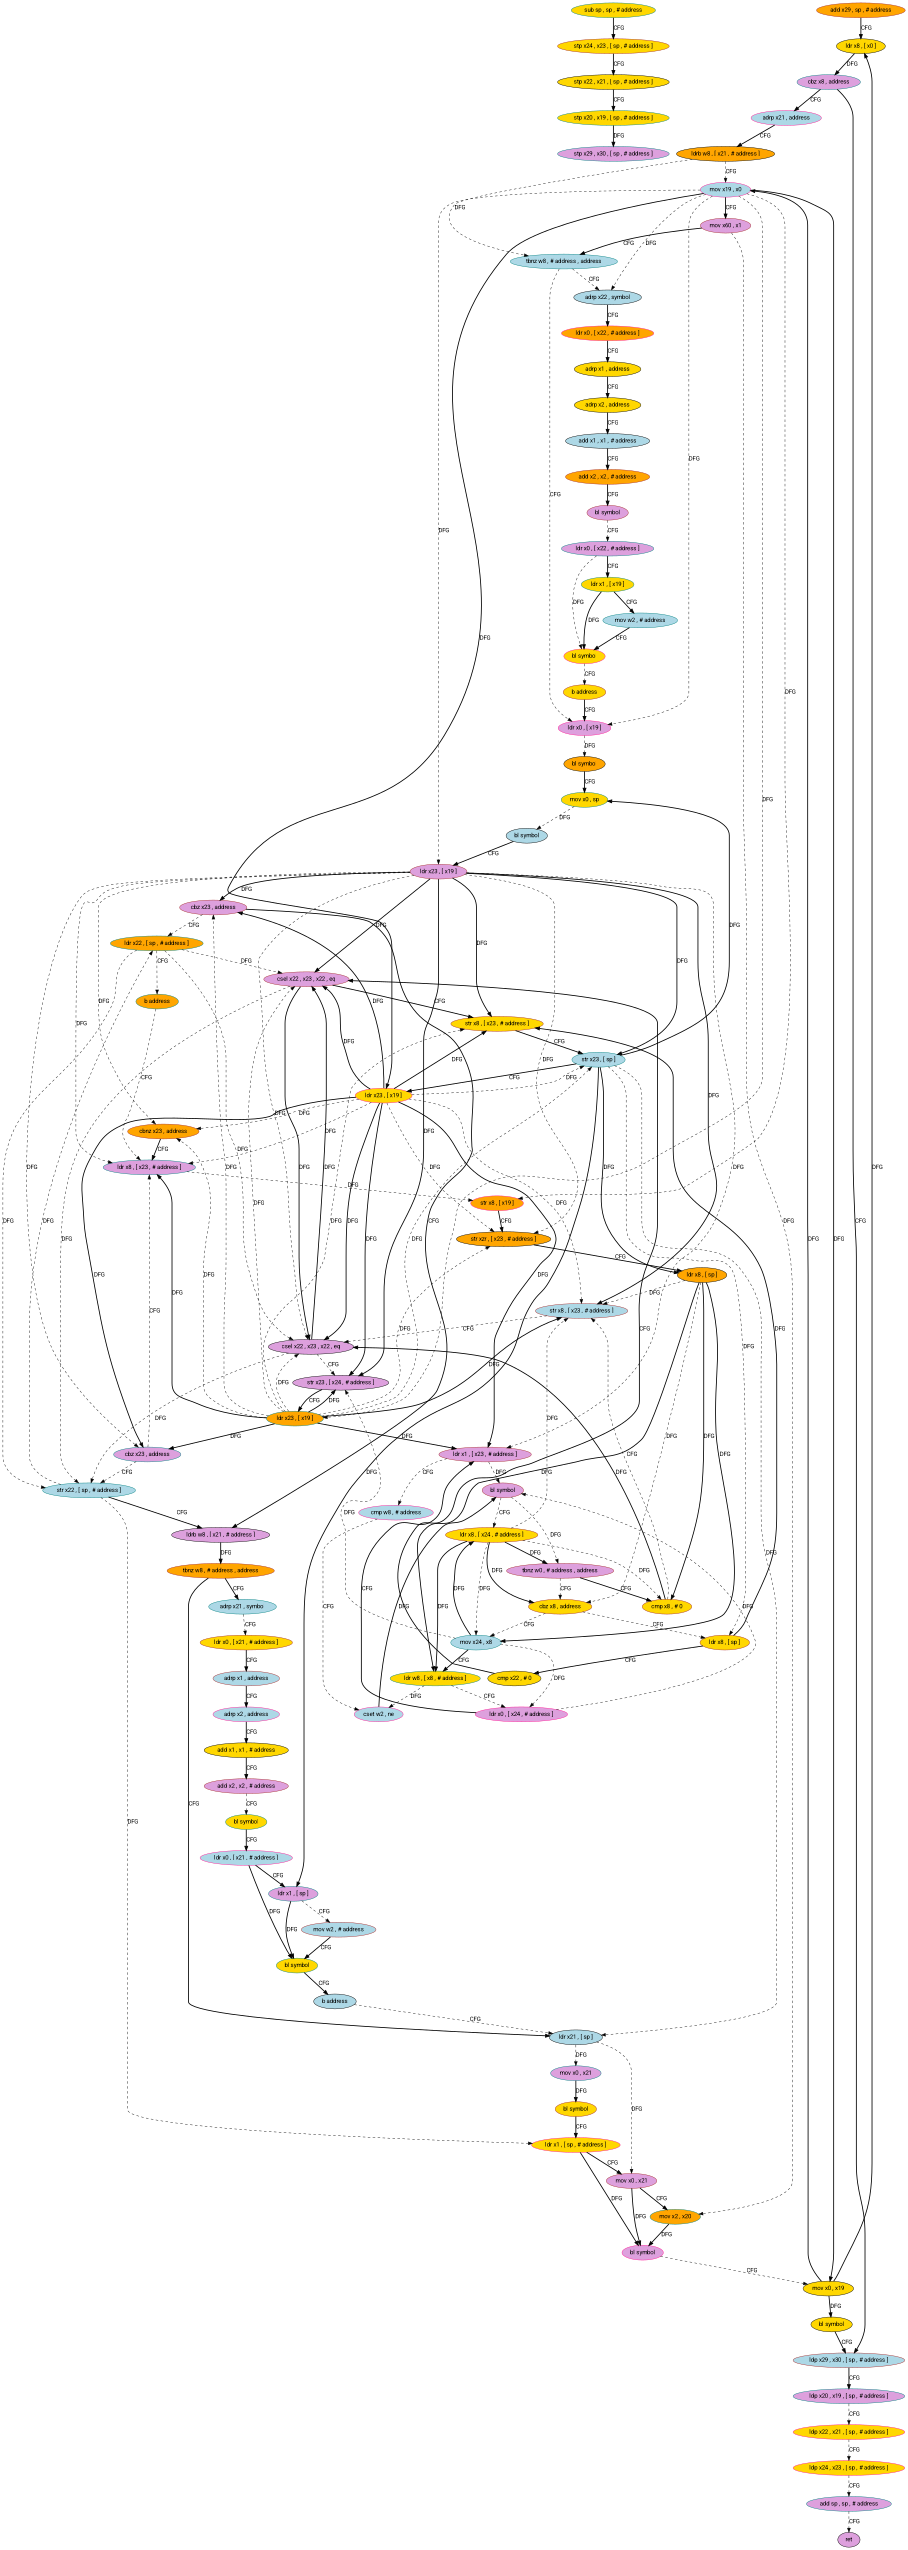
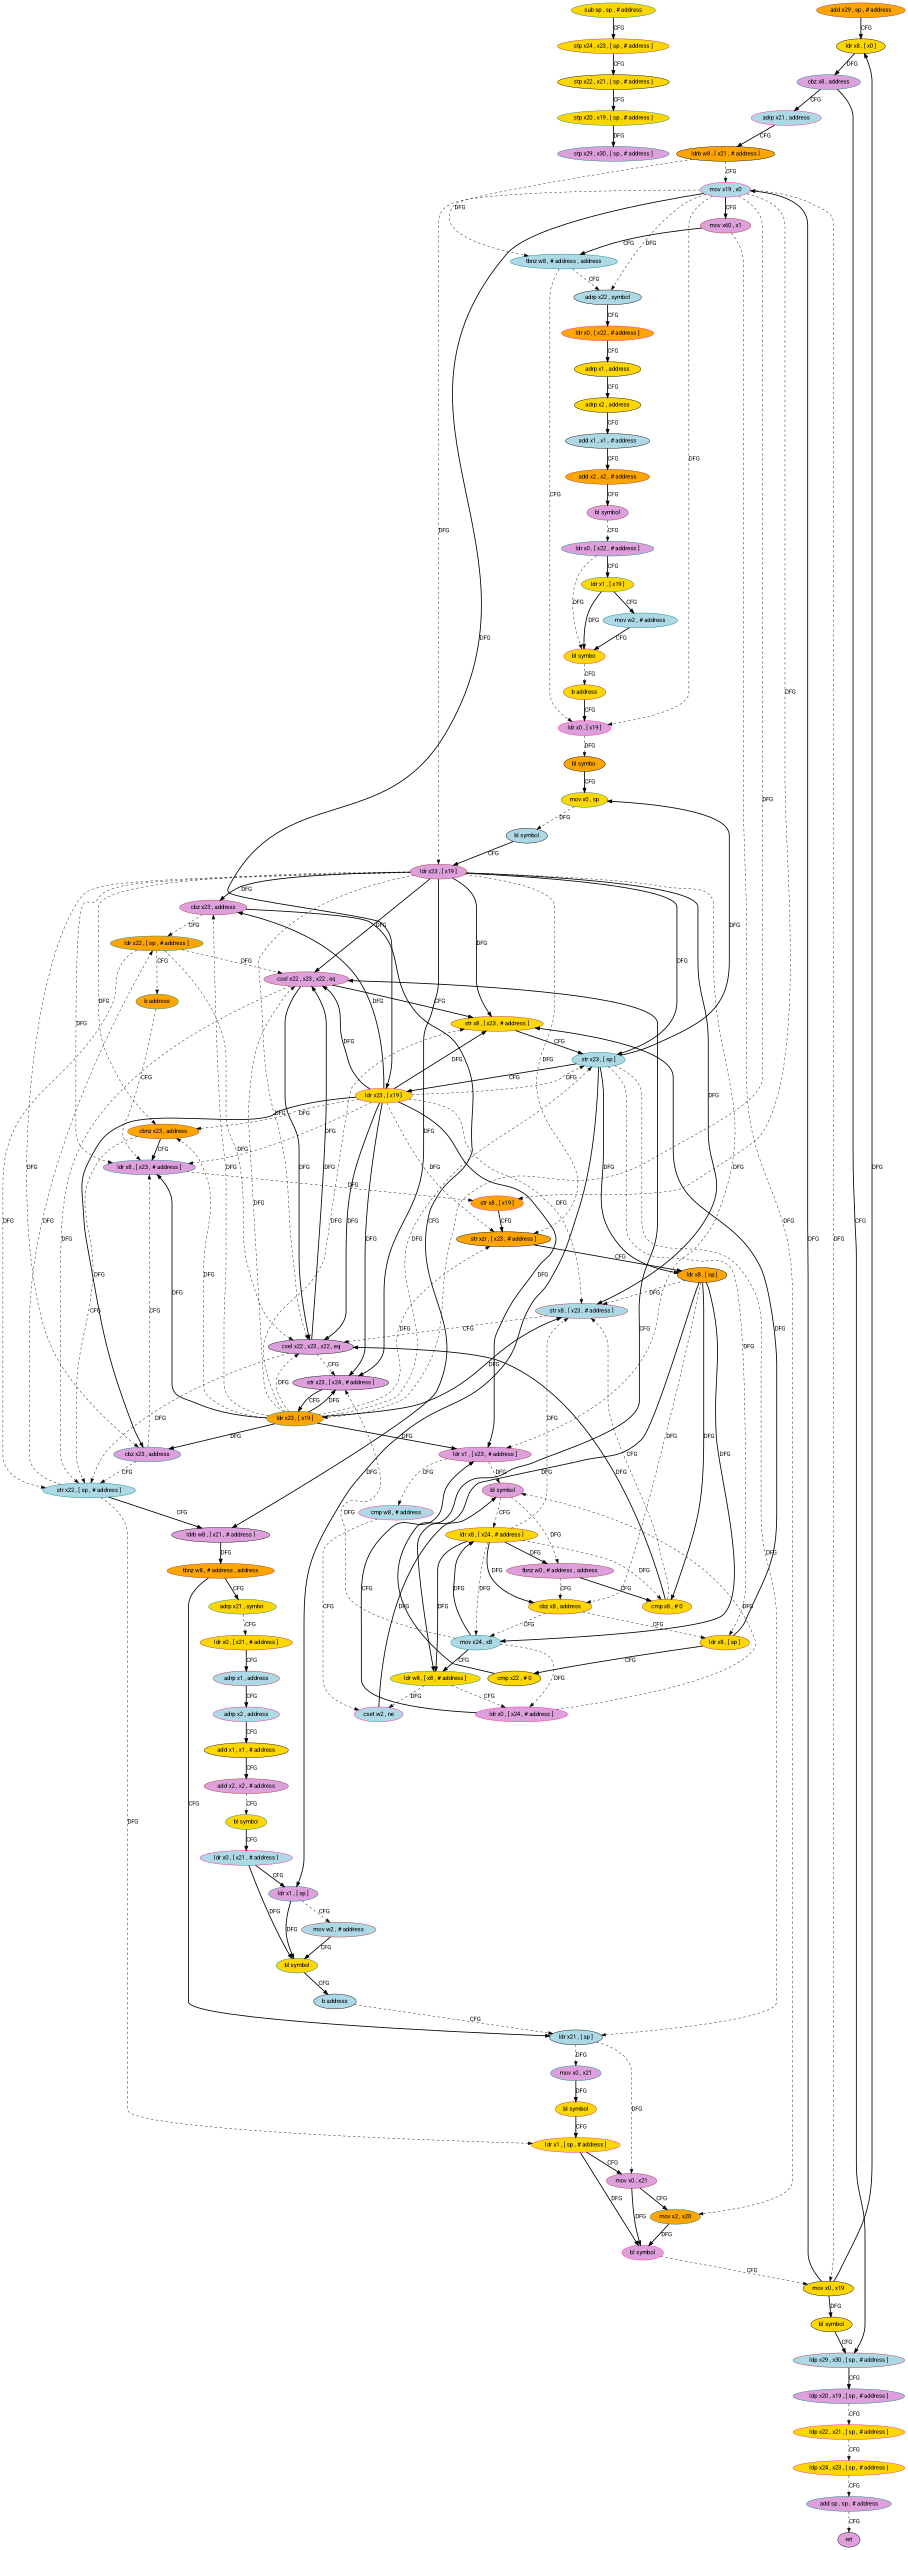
(834, 1203) -> (834, 1203)
none -> (91, 1296)
(243, 1607) -> (243, 1607)
